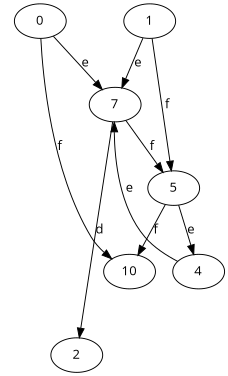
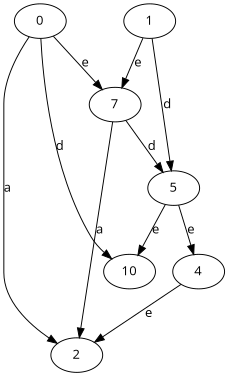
(167, 105) -> (167, 105)
(60, 146) -> (60, 146)
(152, 146) -> (152, 146)
none -> (4, 193)
(127, 207) -> (142, 311)
(100, 230) -> (100, 230)
(156, 230) -> (156, 230)
